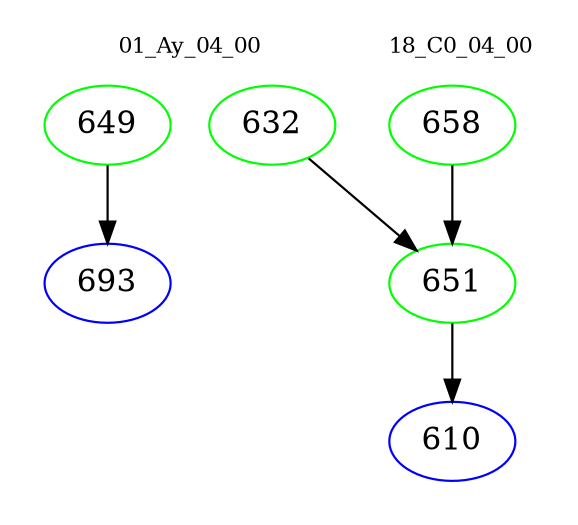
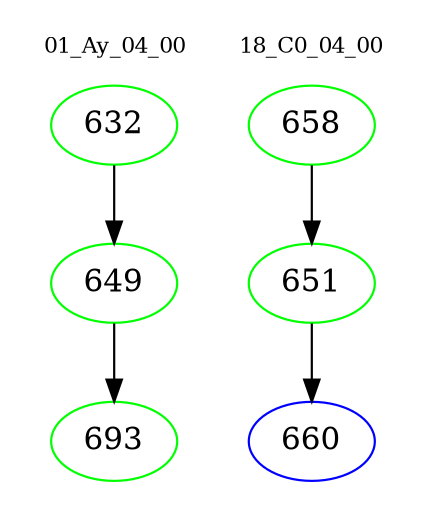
(338, 184) -> (114, 193)
(108, 283) -> (114, 441)
(452, 441) -> (312, 441)
